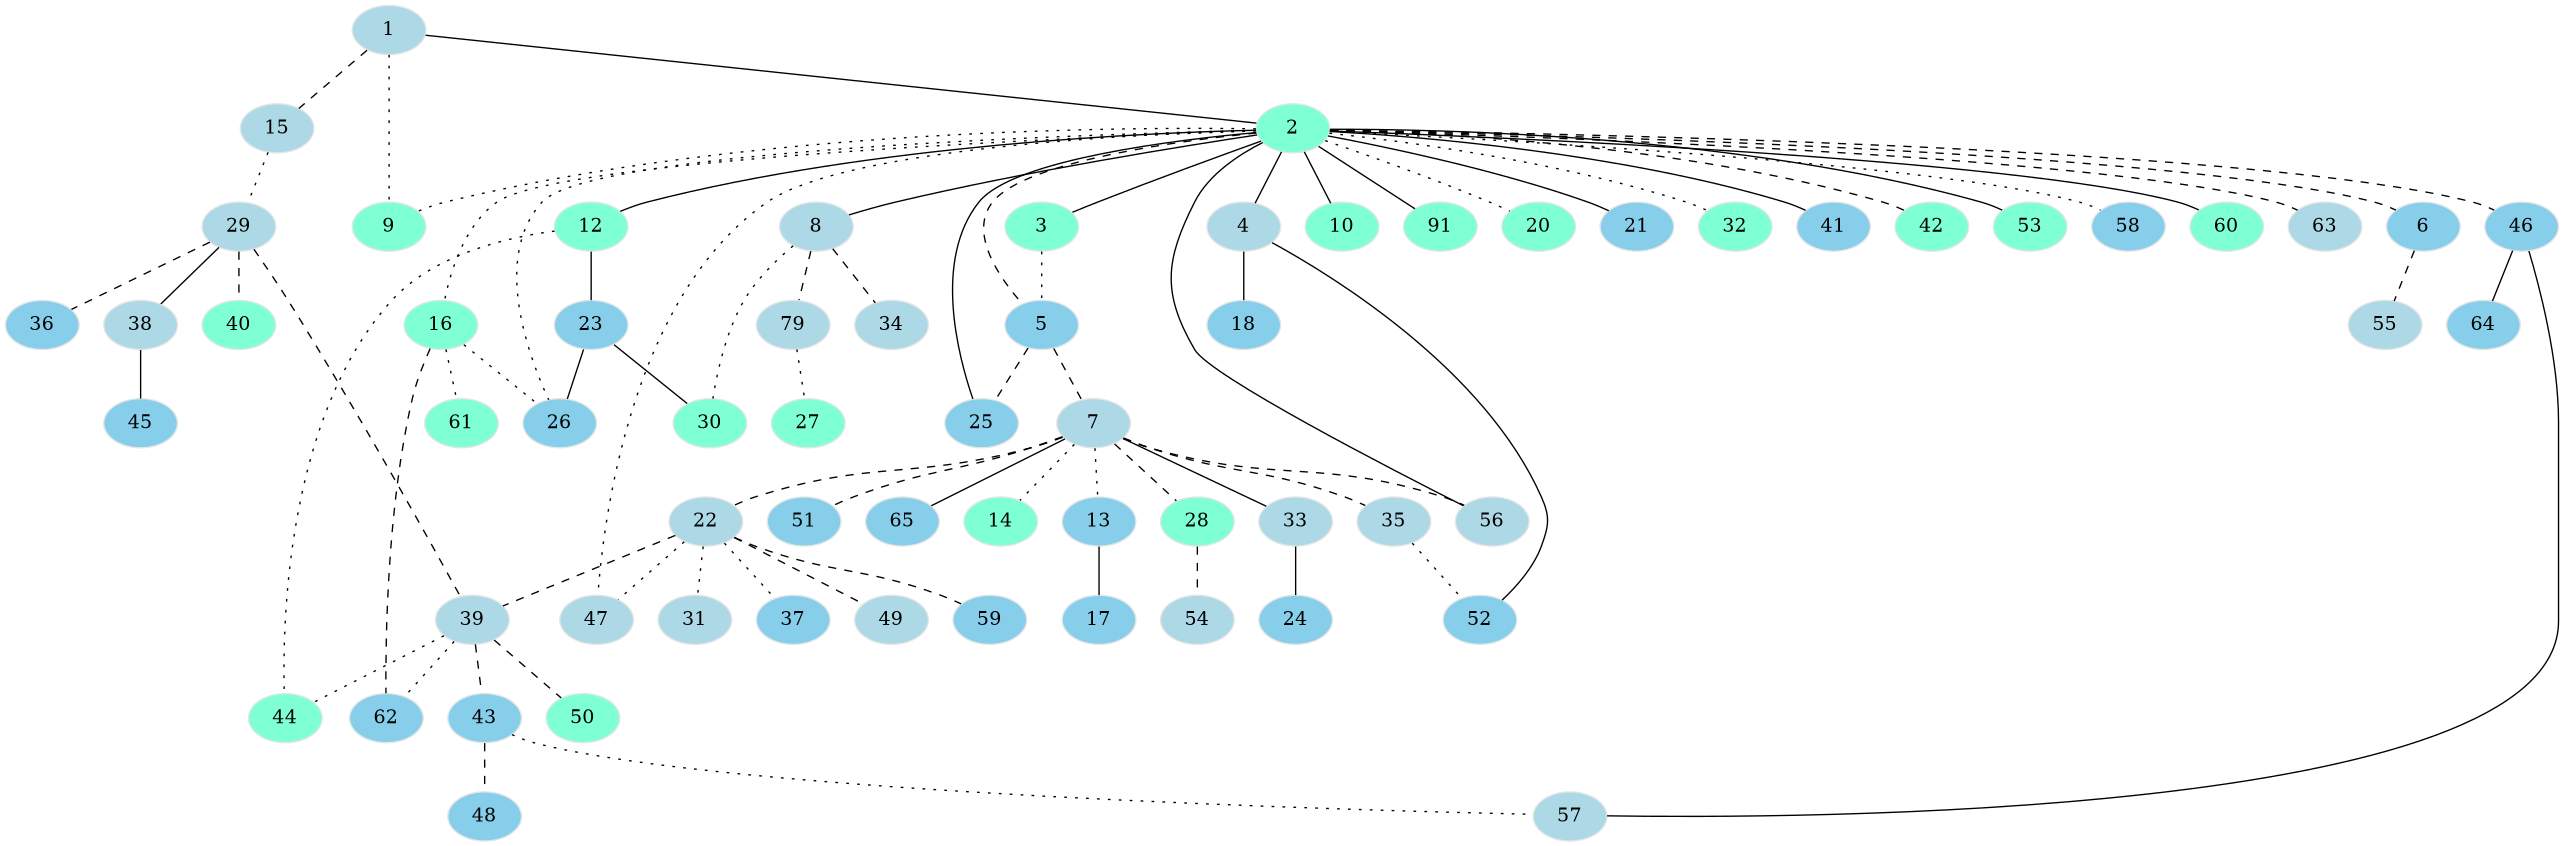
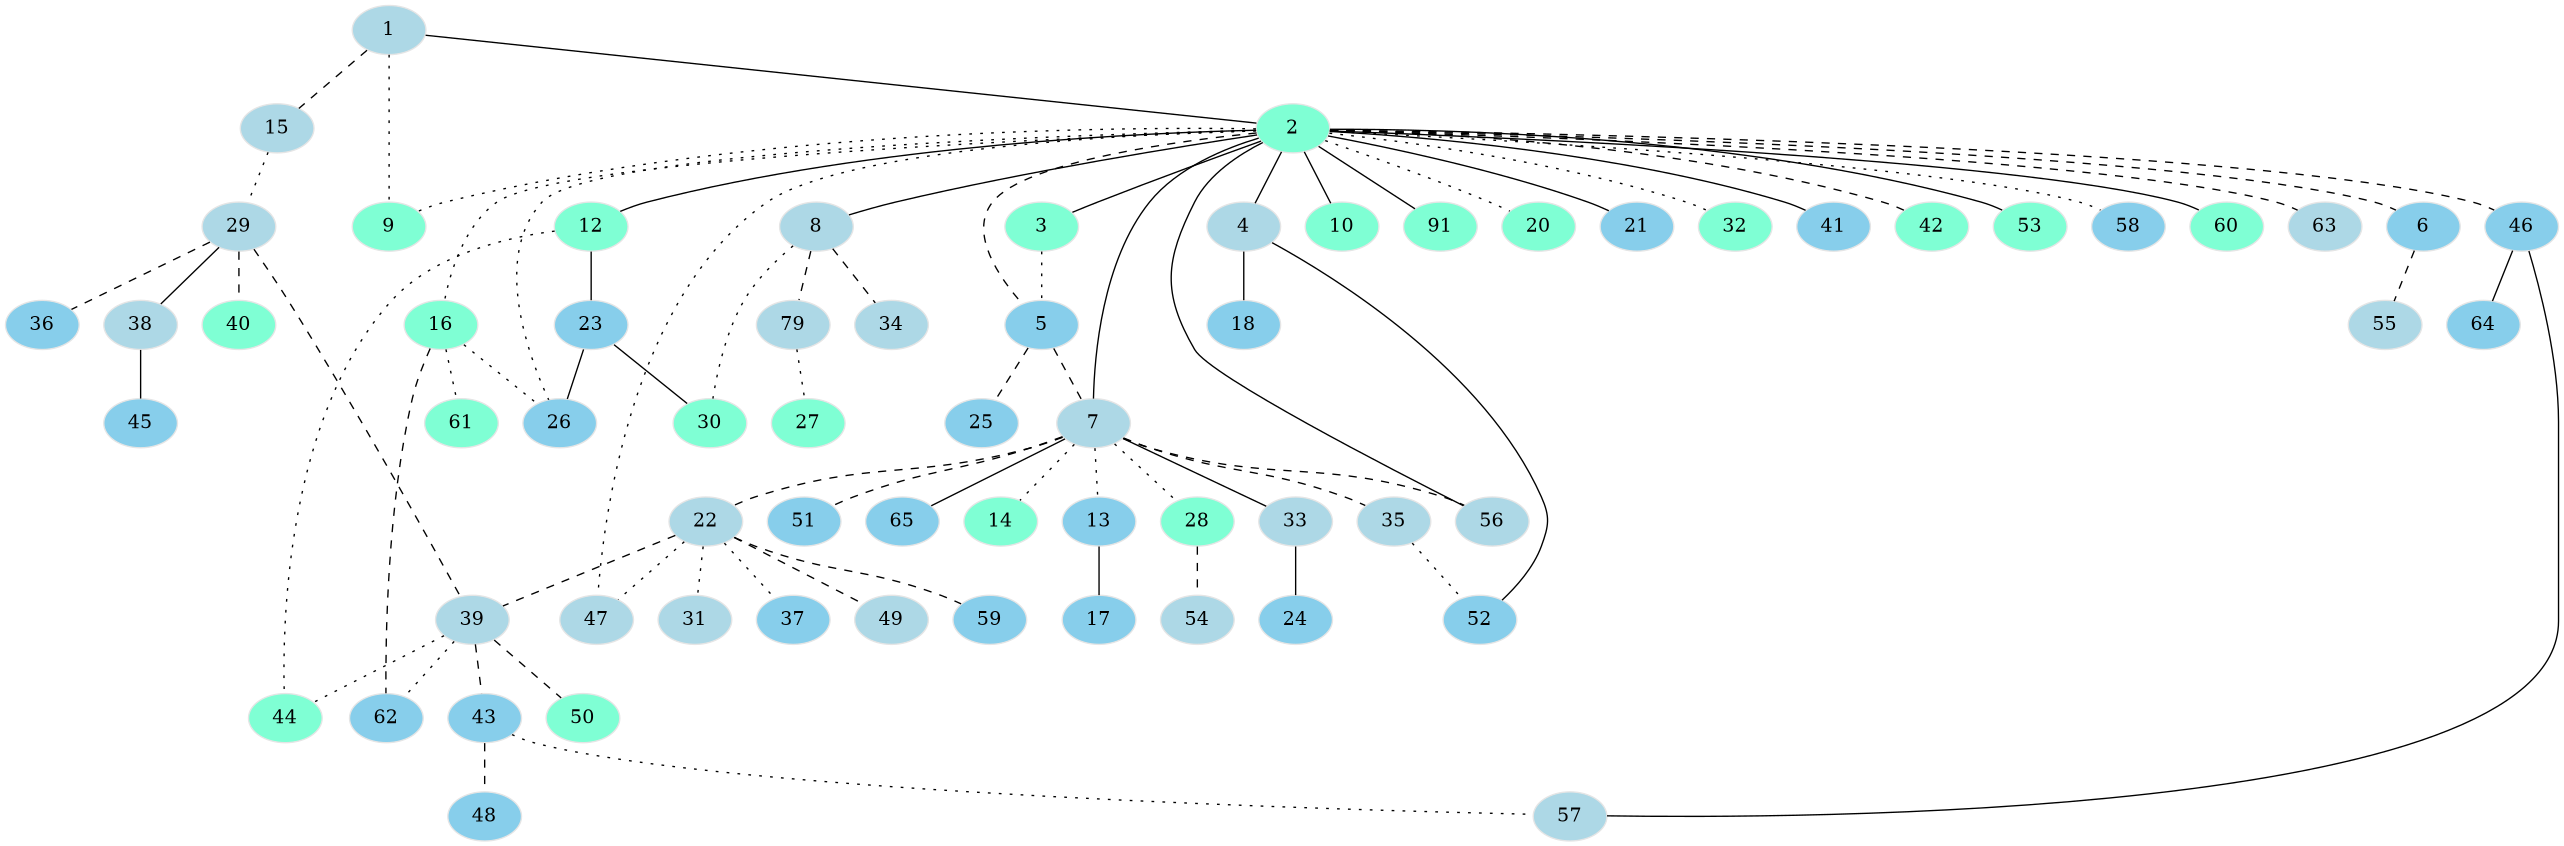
(993, 191) -> (1129, 236)
(1145, 472) -> (1145, 472)
